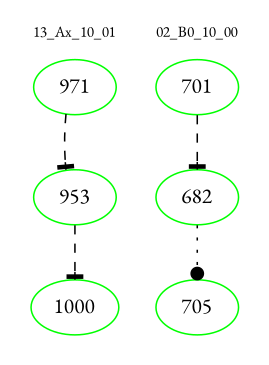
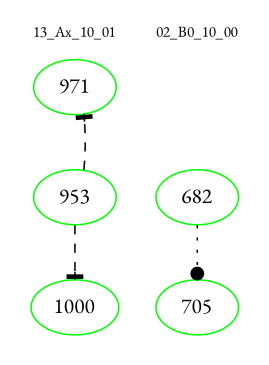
(197, 87) -> none
(65, 138) -> (85, 146)
